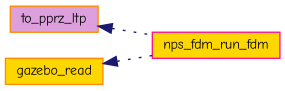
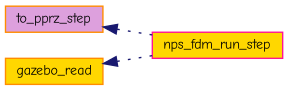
(54, 19) -> (54, 19)
(216, 45) -> (217, 45)
